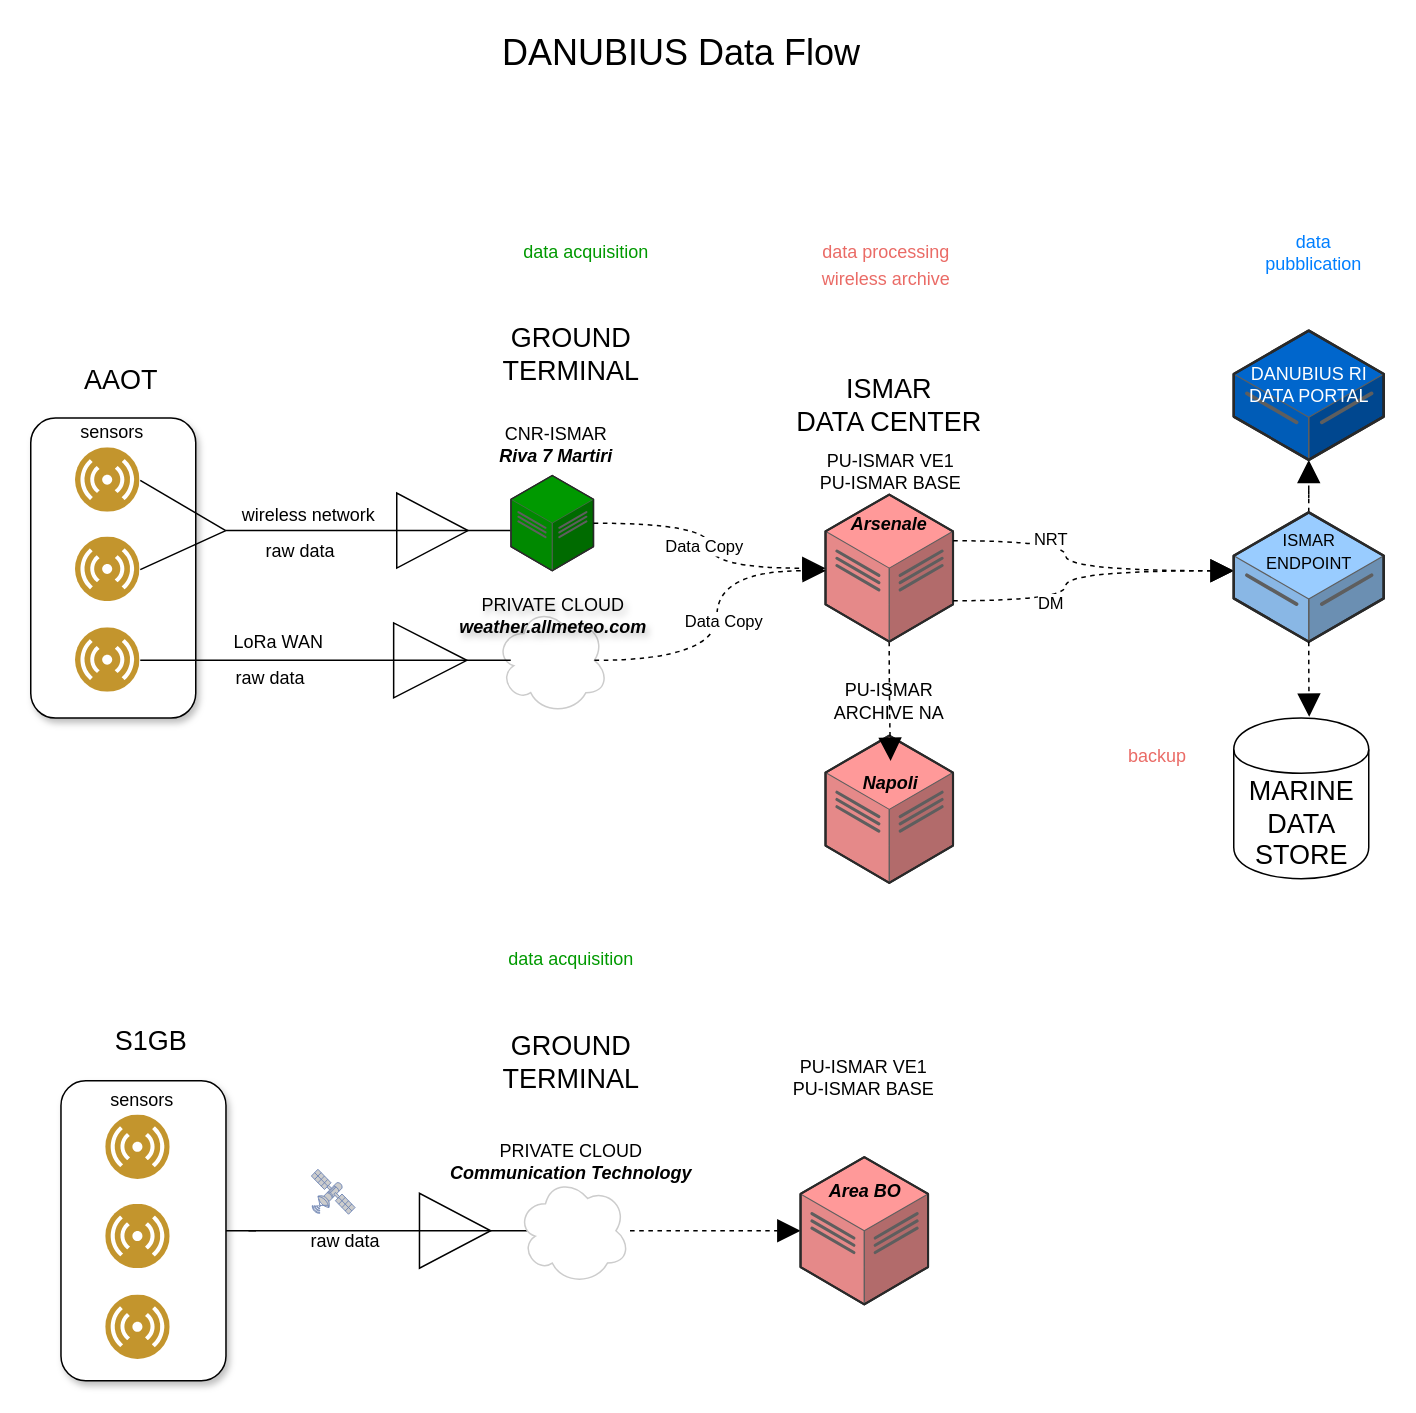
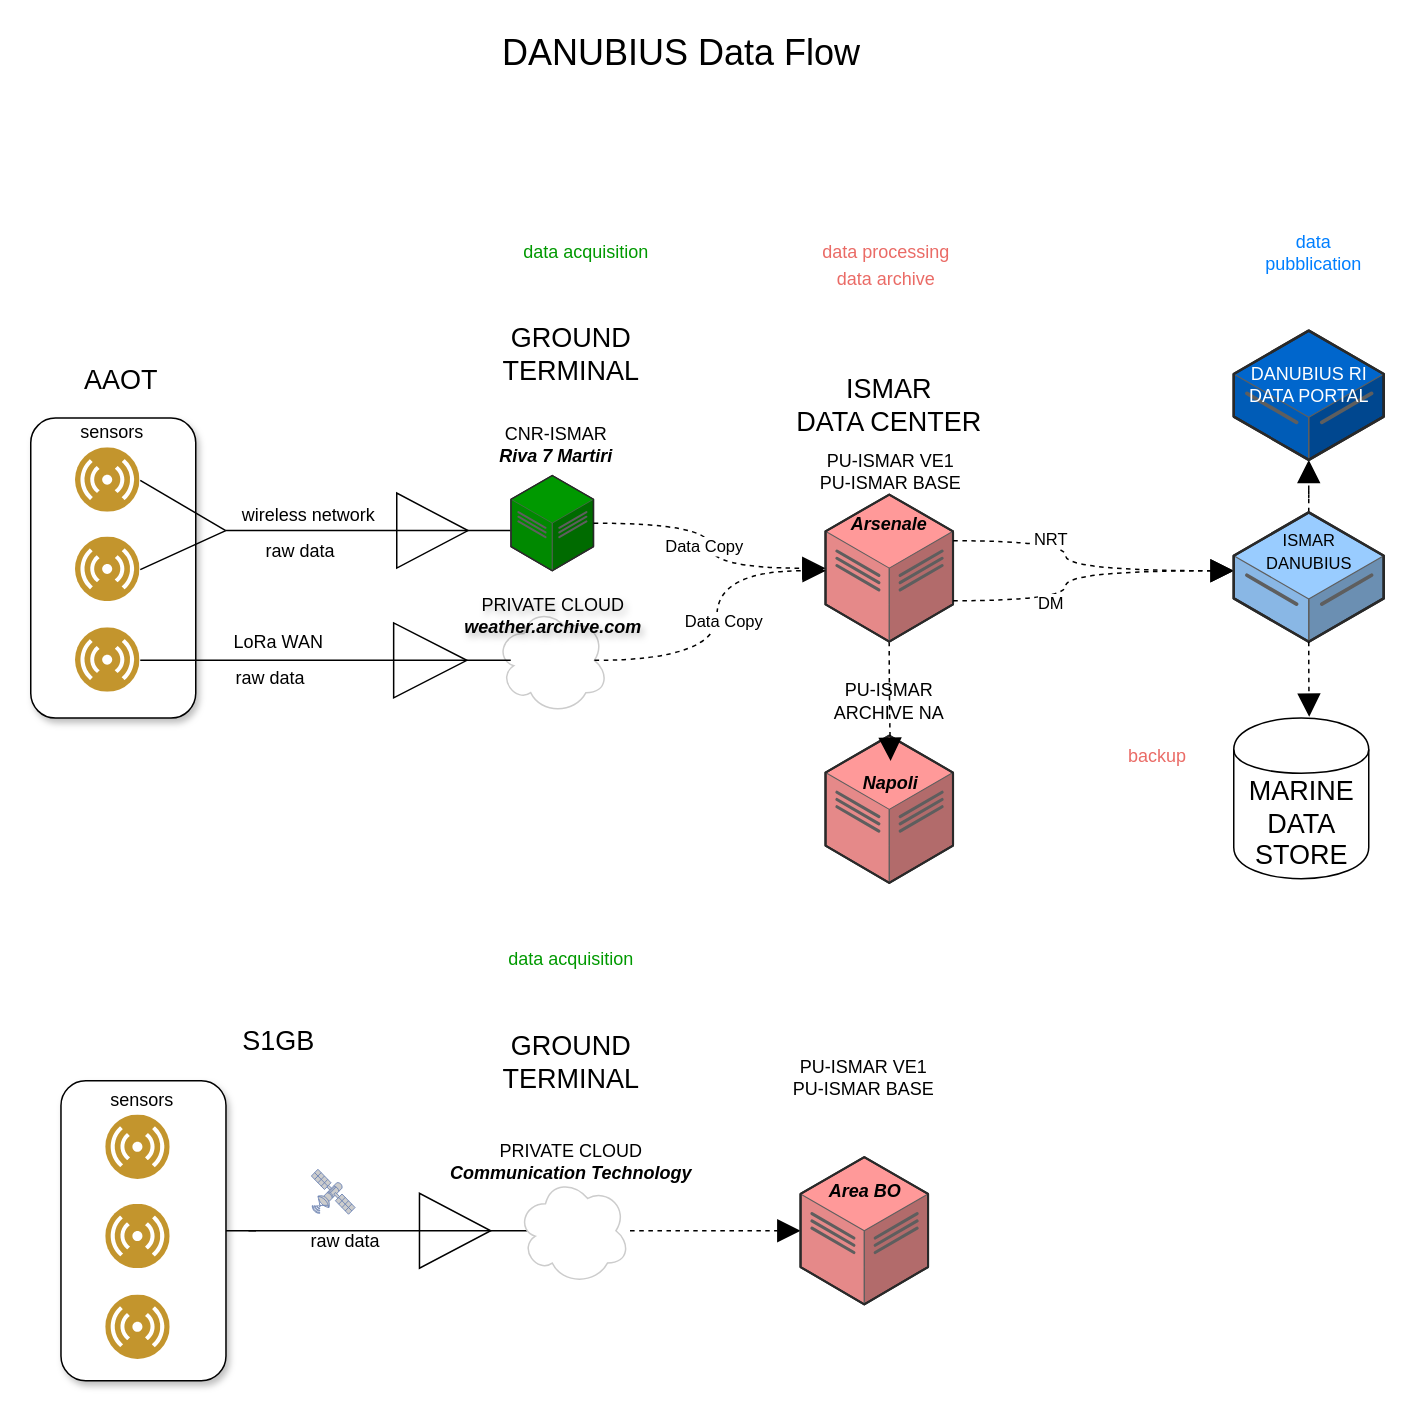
(887, 290) -> (887, 290)
(1310, 551) -> (1310, 551)
(554, 616) -> (554, 616)
(151, 1042) -> (278, 1042)
